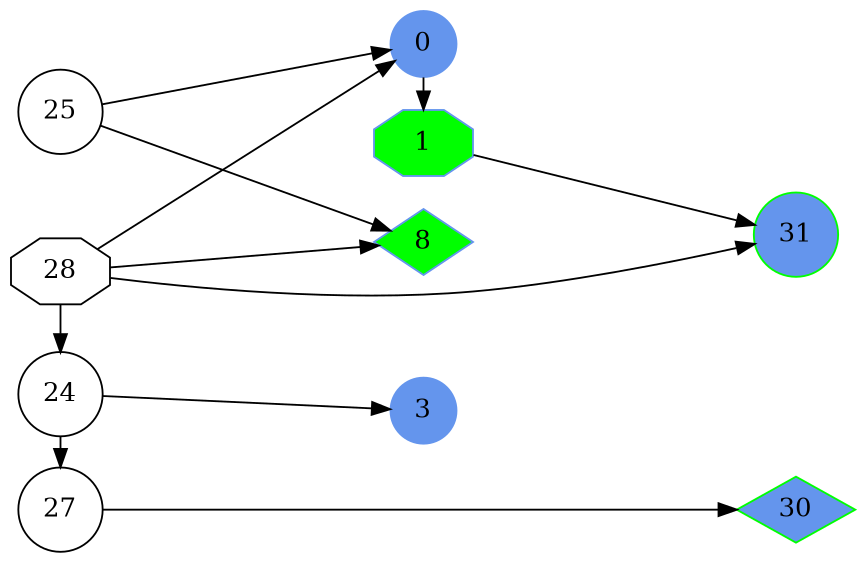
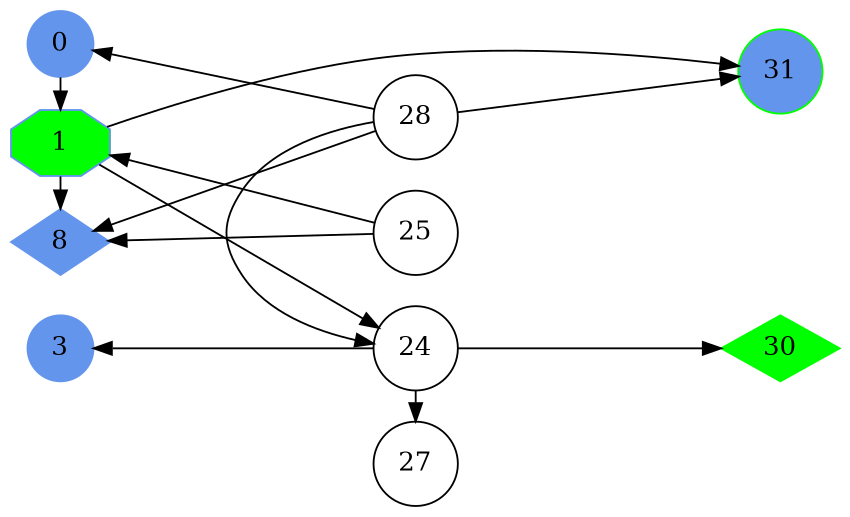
(237, 79) -> (258, 193)
none -> (60, 183)
(424, 242) -> (60, 242)
none -> (244, 249)
(60, 271) -> (416, 117)
(410, 510) -> (580, 348)
(796, 510) -> (780, 348)
